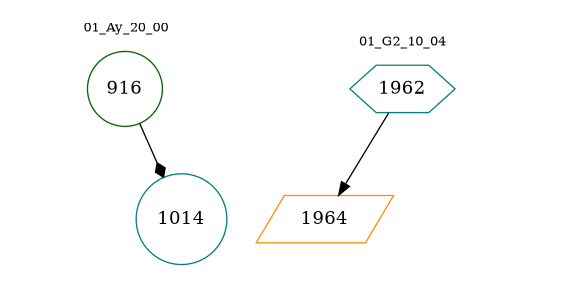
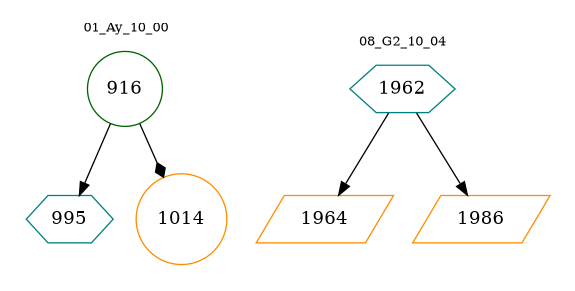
(126, 28) -> (126, 28)
(403, 42) -> (403, 42)
none -> (70, 219)
(182, 219) -> (182, 219)
none -> (481, 219)
